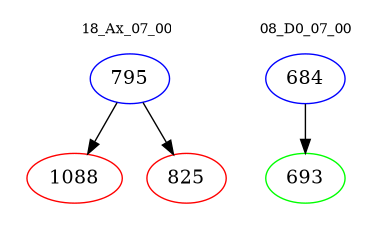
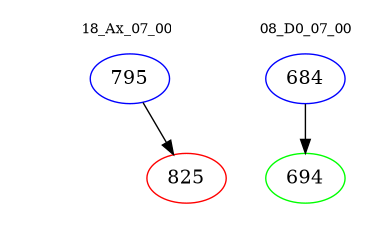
(75, 178) -> none
(305, 178) -> (305, 178)
